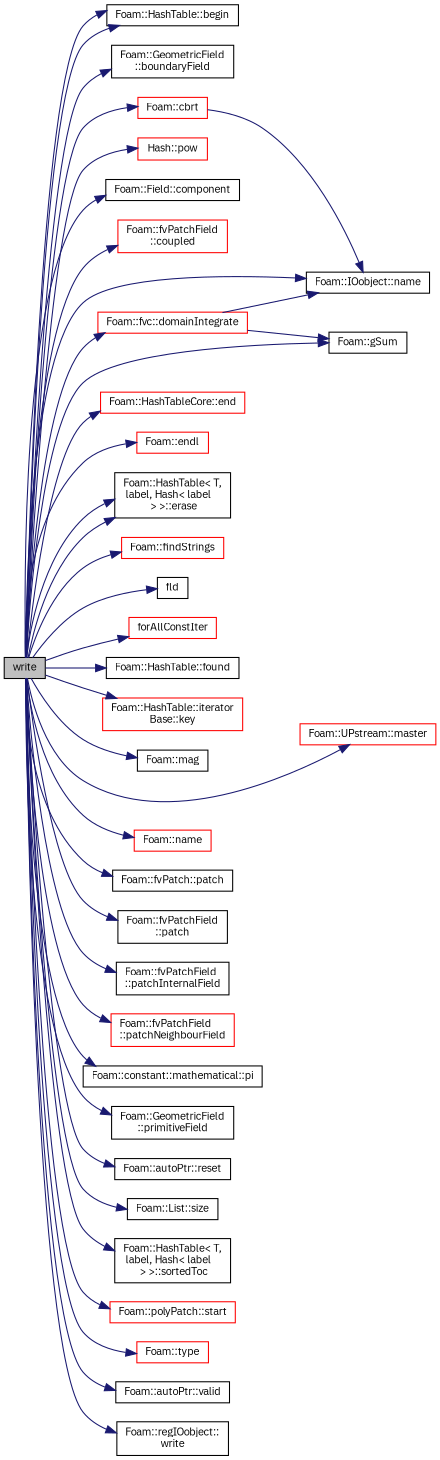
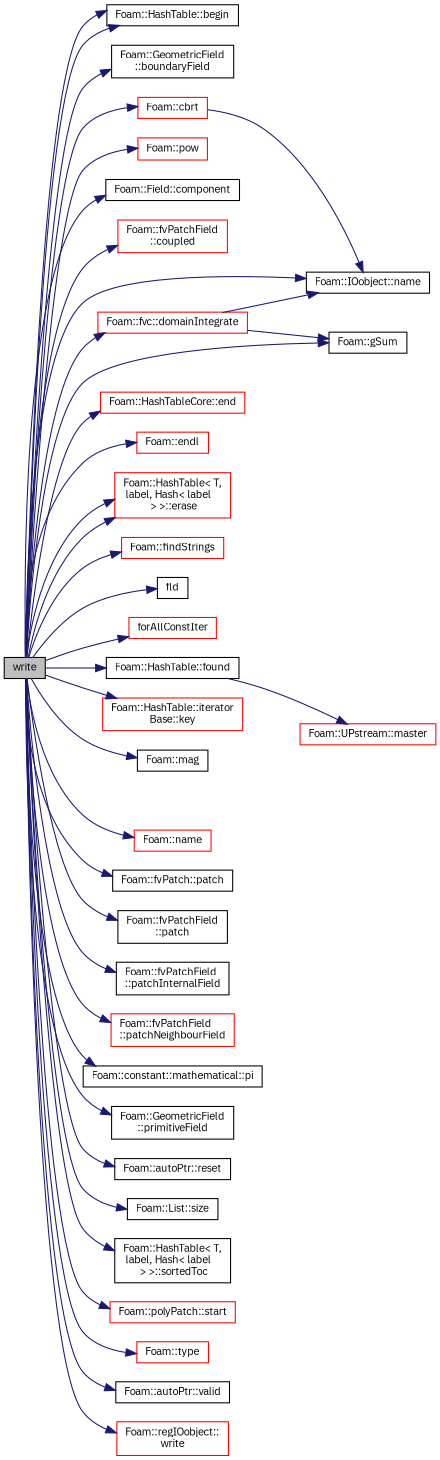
(173, 149) -> (173, 149)
(173, 495) -> (173, 495)
(155, 801) -> (283, 696)
(173, 1439) -> (173, 1439)
